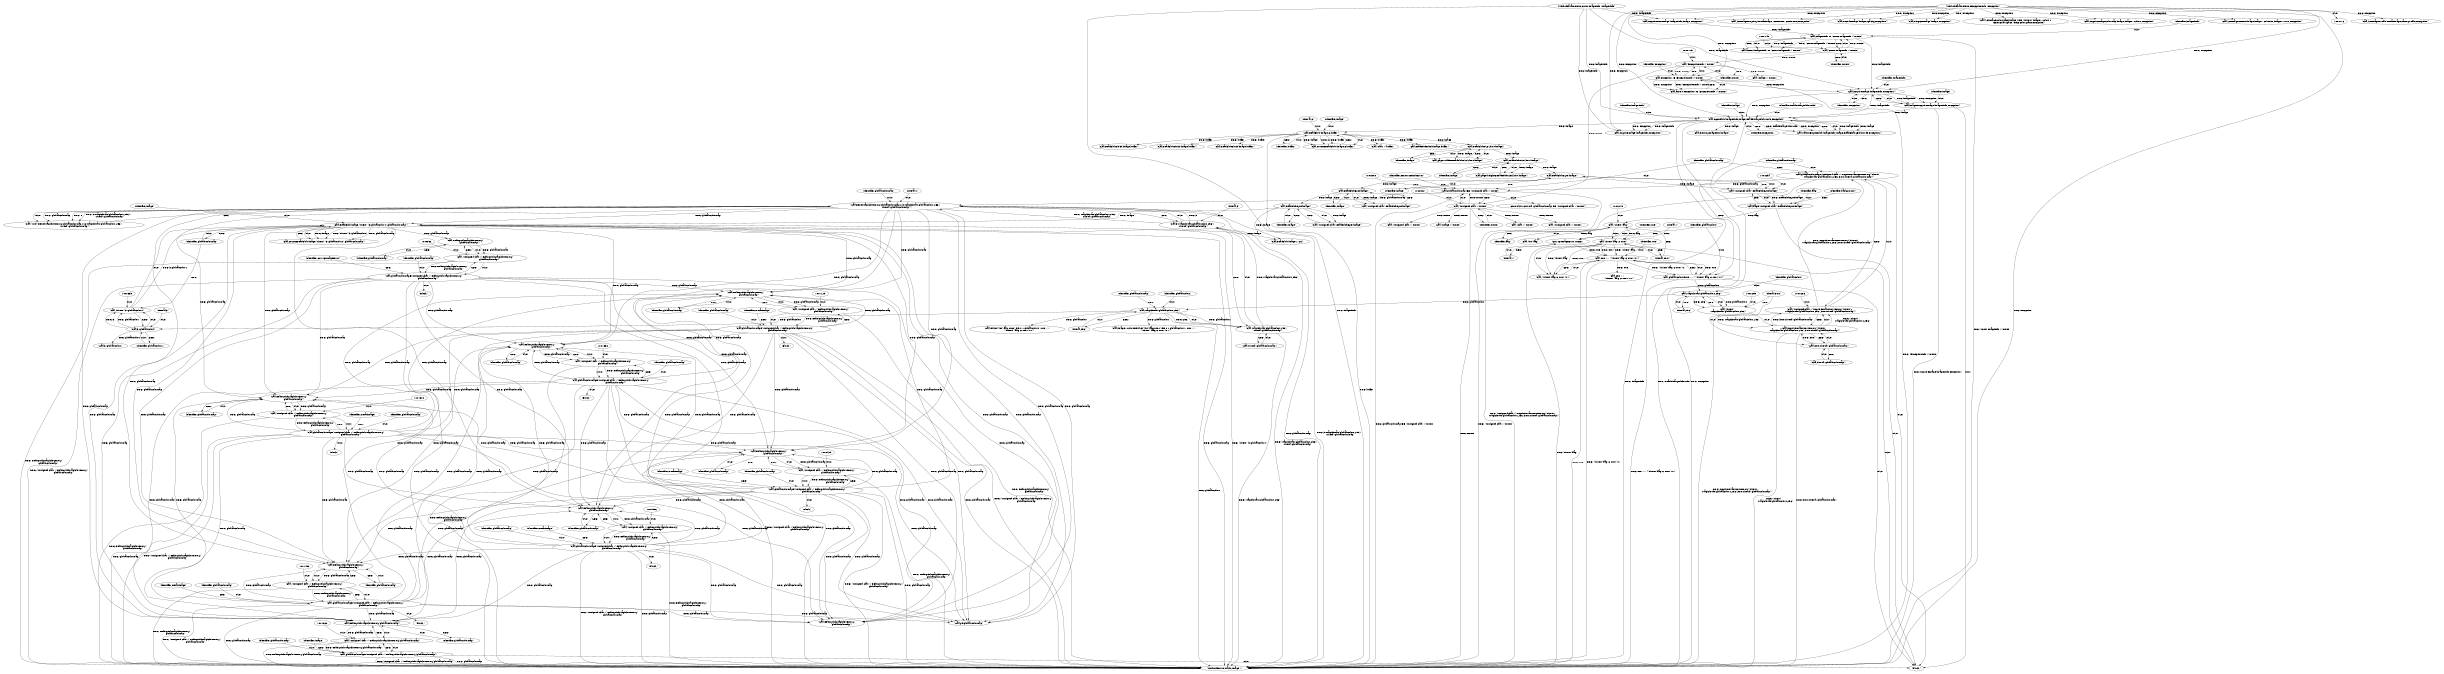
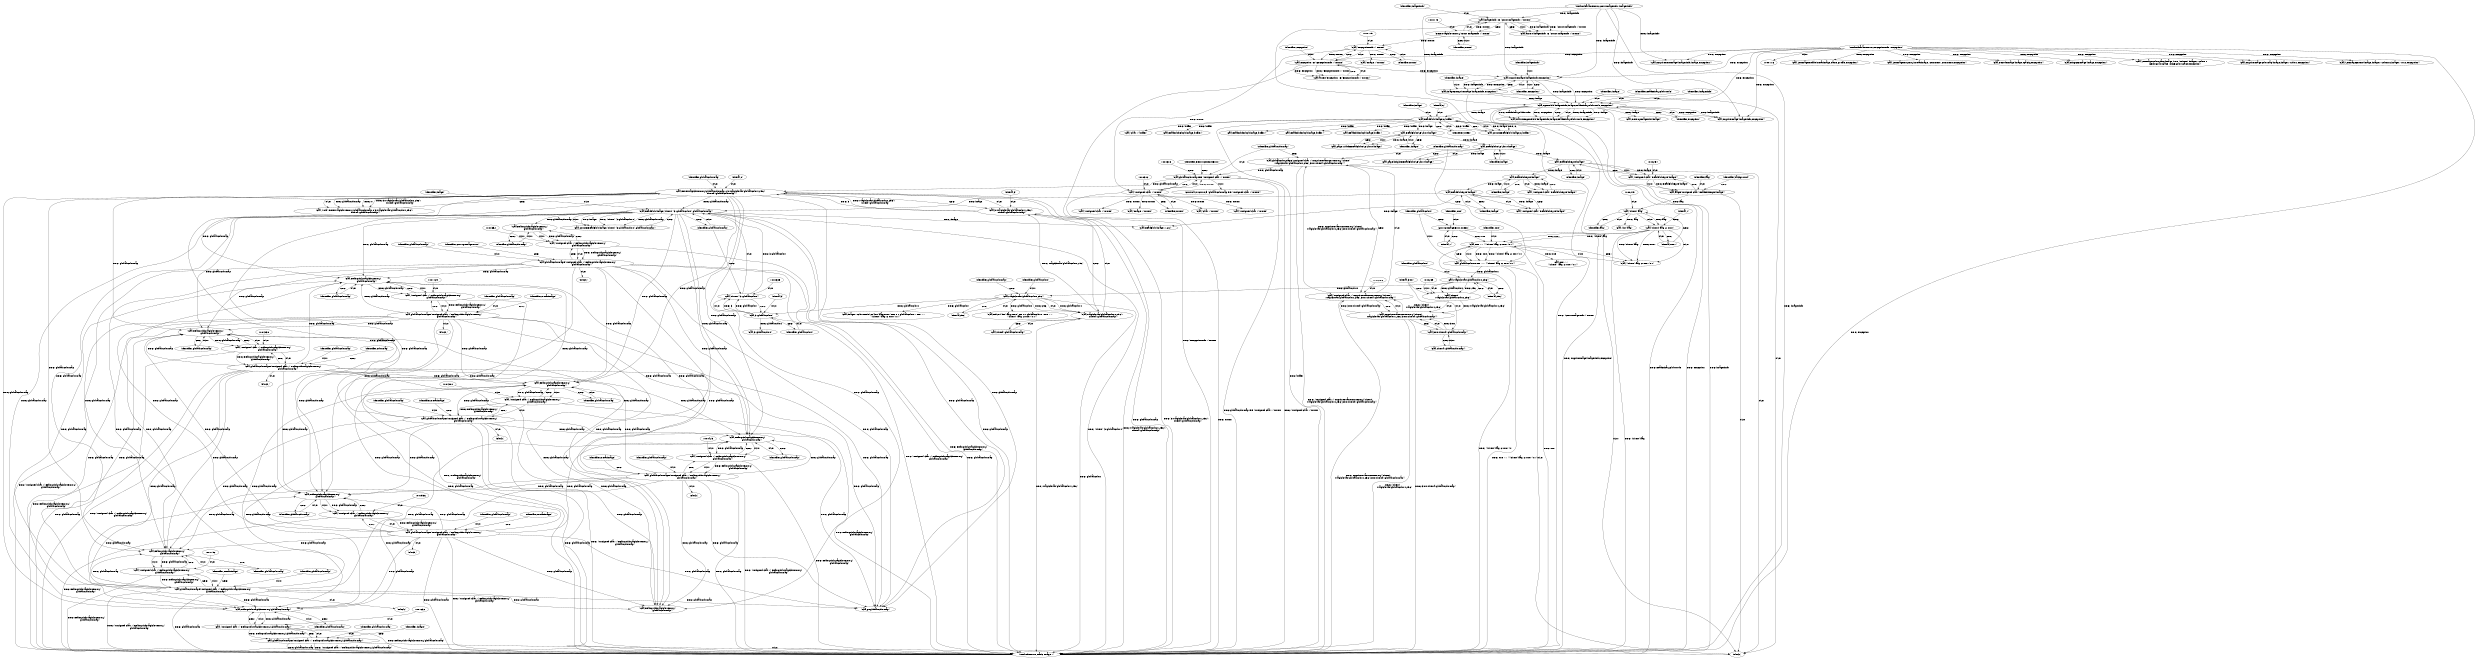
(1754, 29) -> (1555, 13)
(1840, 50) -> (1463, 34)
none -> (377, 349)
